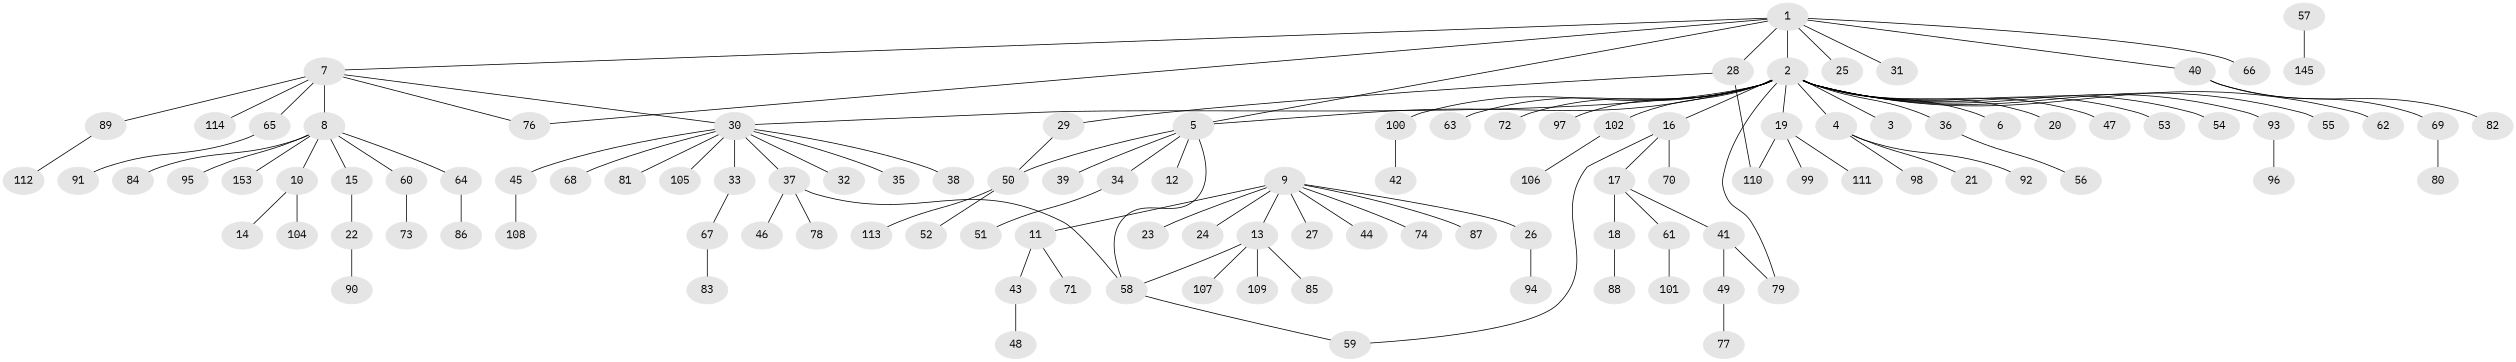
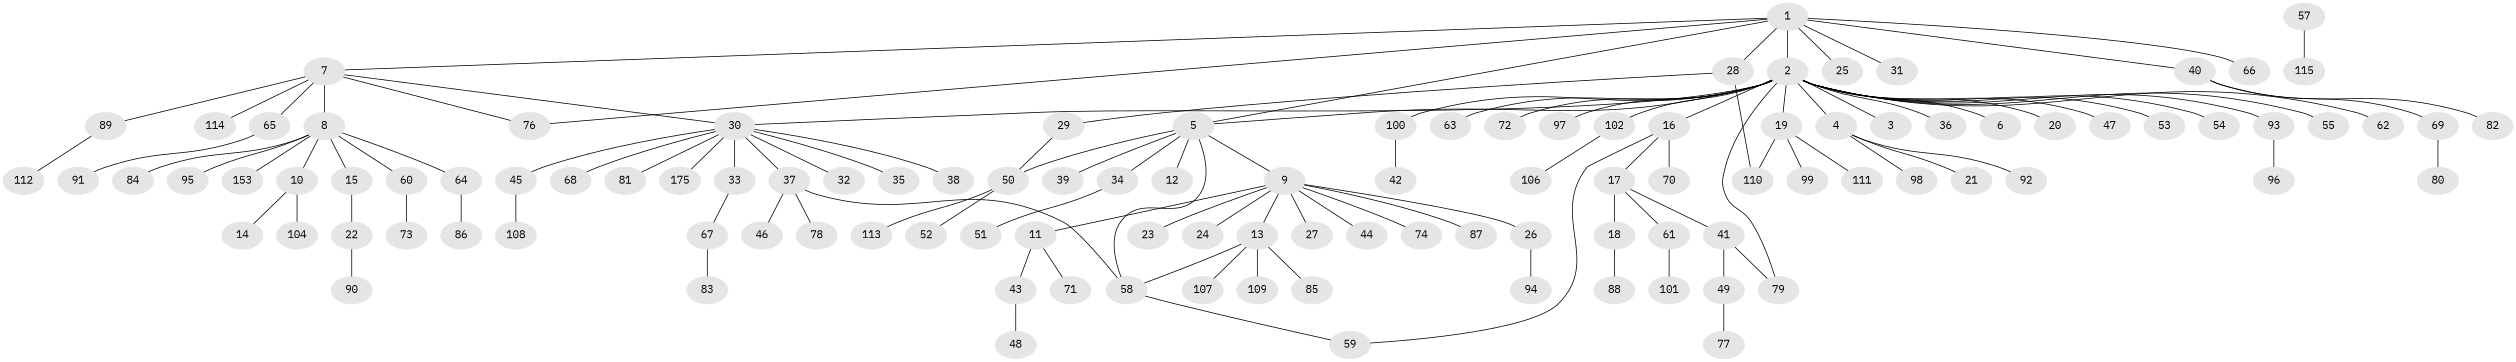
(2304, 71) -> (2304, 71)
none -> (1239, 153)
(680, 181) -> (680, 181)
(2081, 181) -> none
